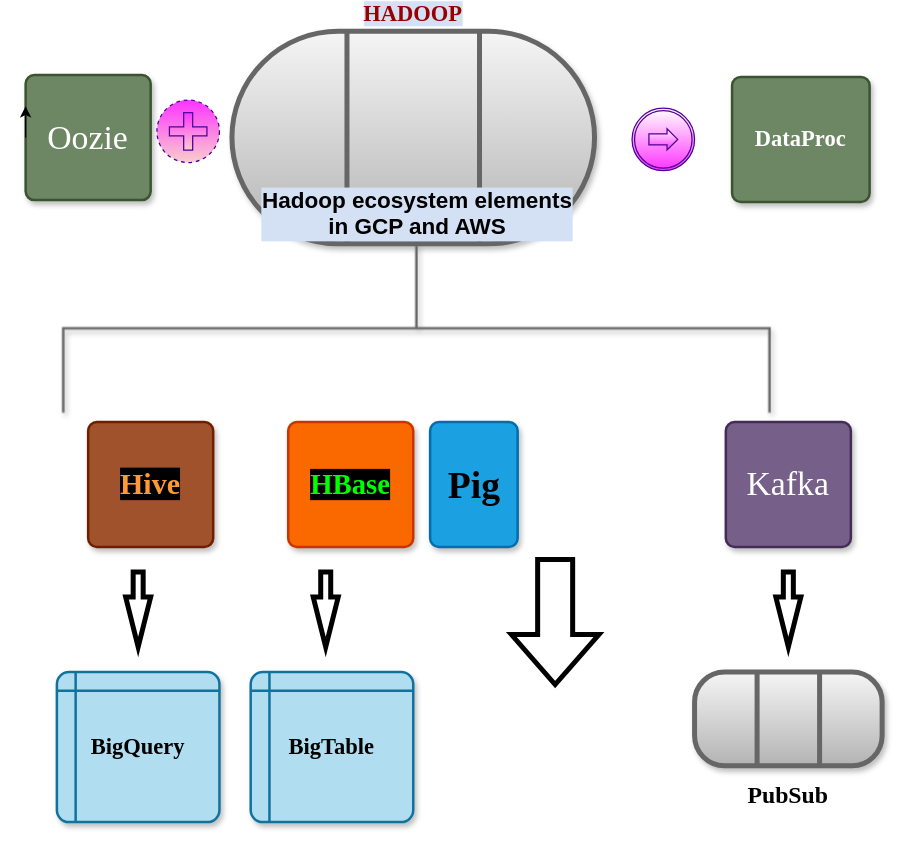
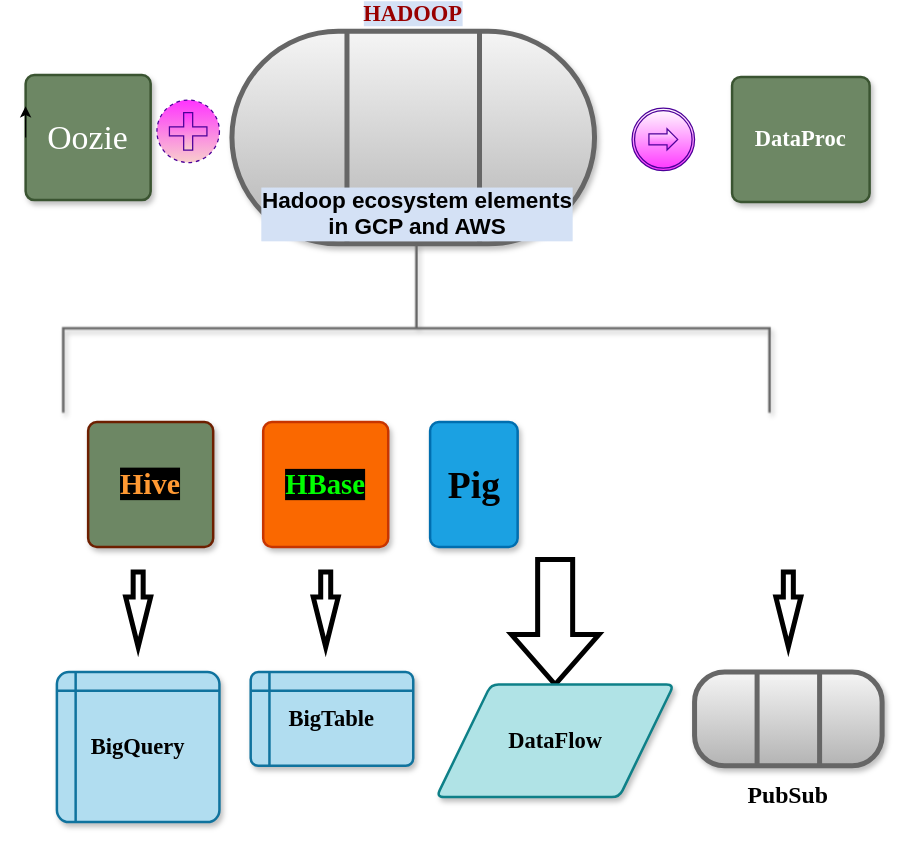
(151, 484) -> (151, 484)
(351, 484) -> (326, 484)
(788, 484) -> none
none -> (555, 741)
(332, 747) -> (332, 719)
